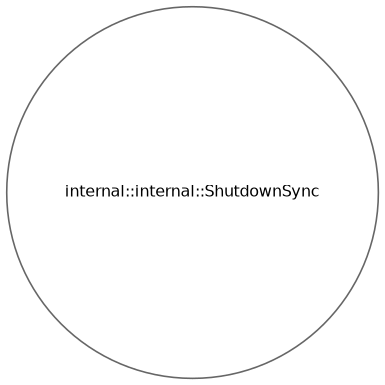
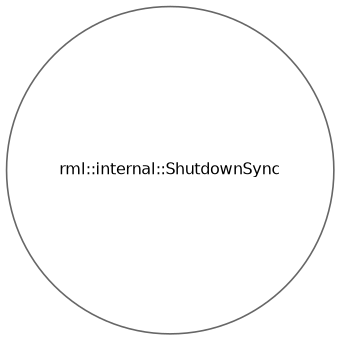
(193, 193) -> (170, 170)
